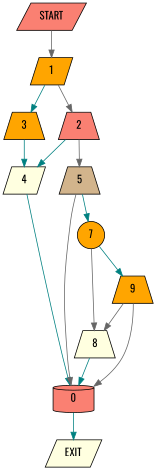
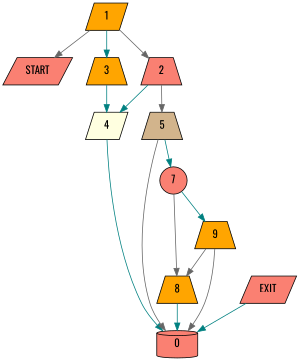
(52, 40) -> (75, 42)
(91, 235) -> (173, 180)
(95, 344) -> (177, 290)
(74, 422) -> (225, 316)
(74, 453) -> (268, 290)
